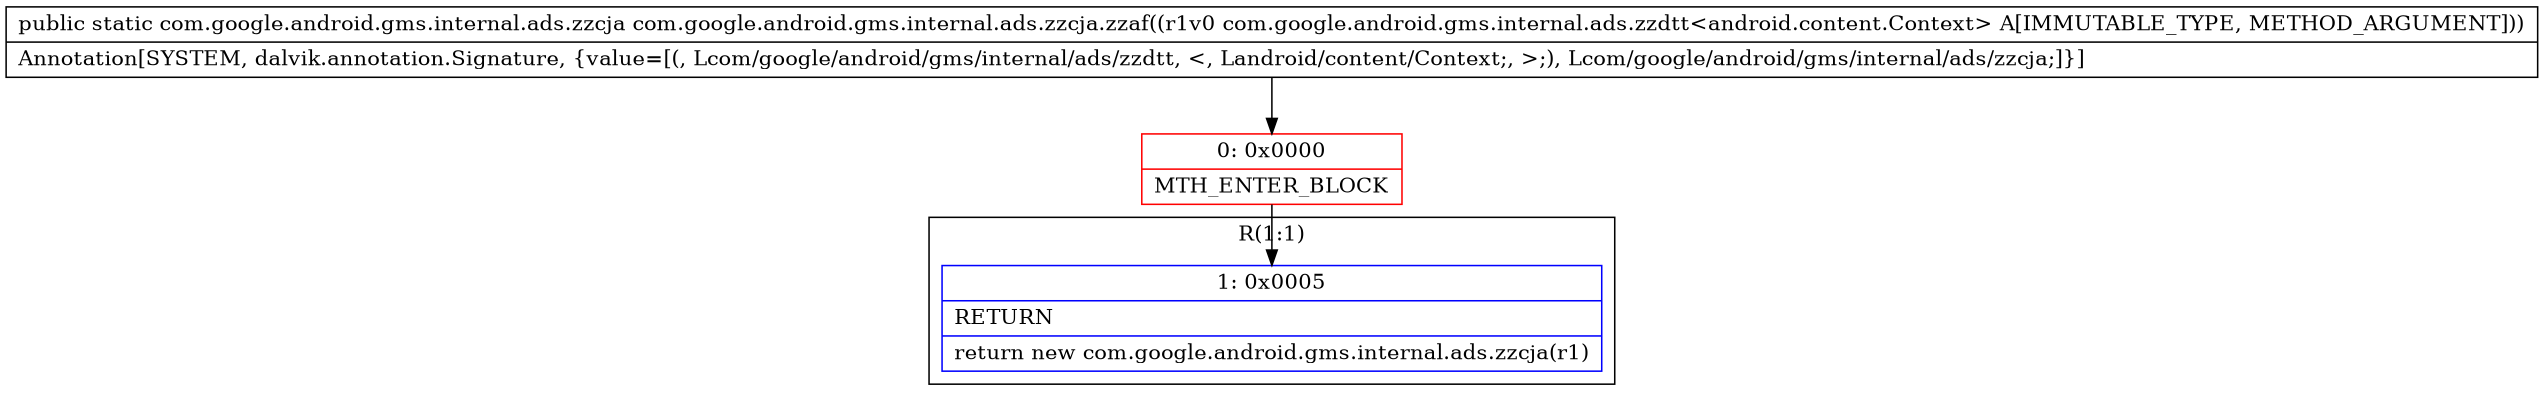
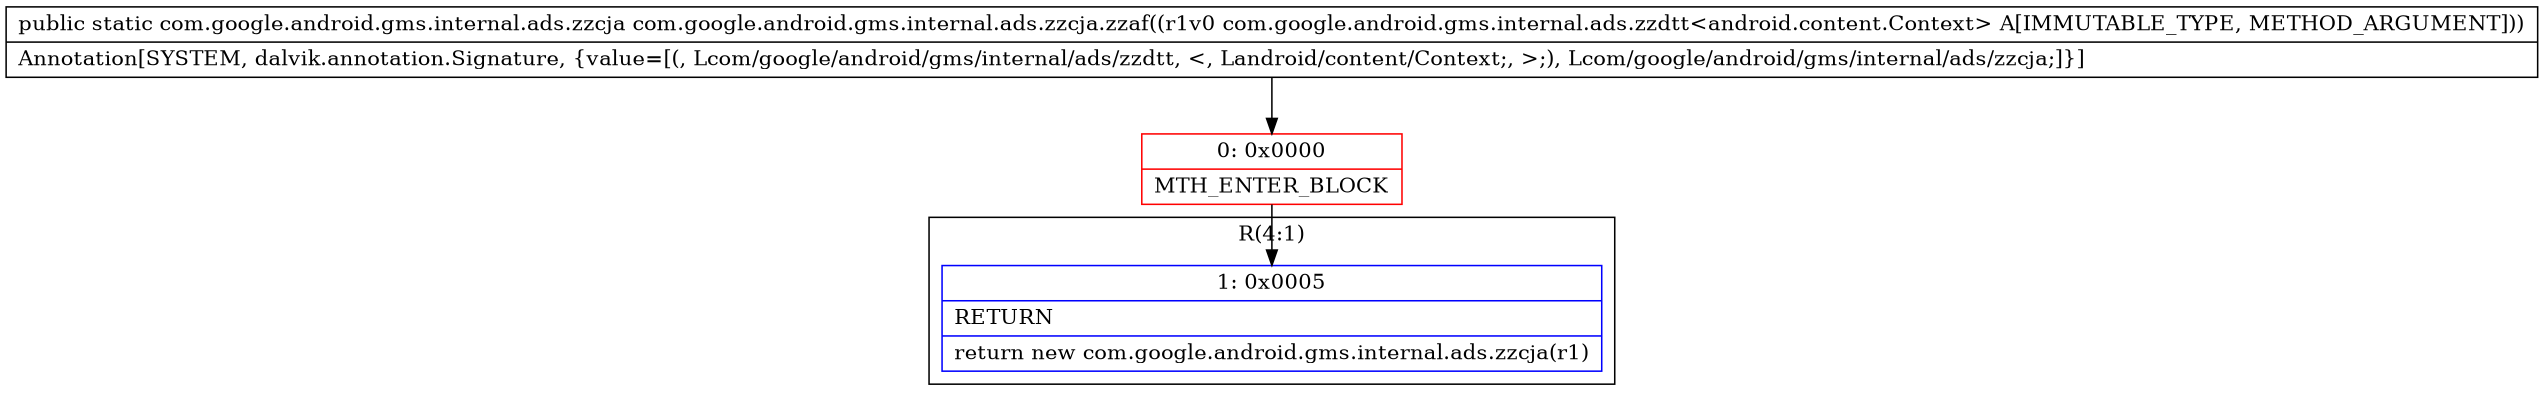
(1272, 235) -> (1272, 235)
